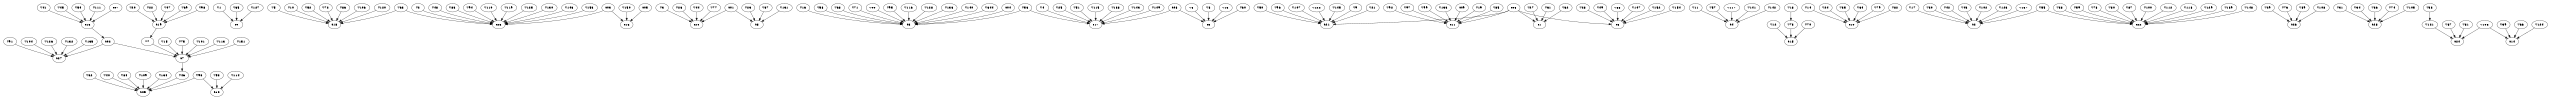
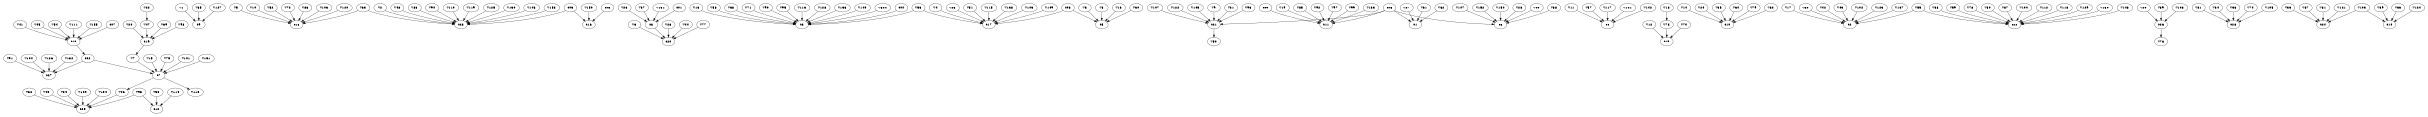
(154, 15) -> (147, 15)
(2289, 15) -> (2161, 32)
(2430, 15) -> (2305, 16)
(715, 16) -> (659, 32)
(1292, 18) -> (1214, 32)
none -> (94, 25)
(89, 42) -> none
(202, 50) -> (176, 83)
